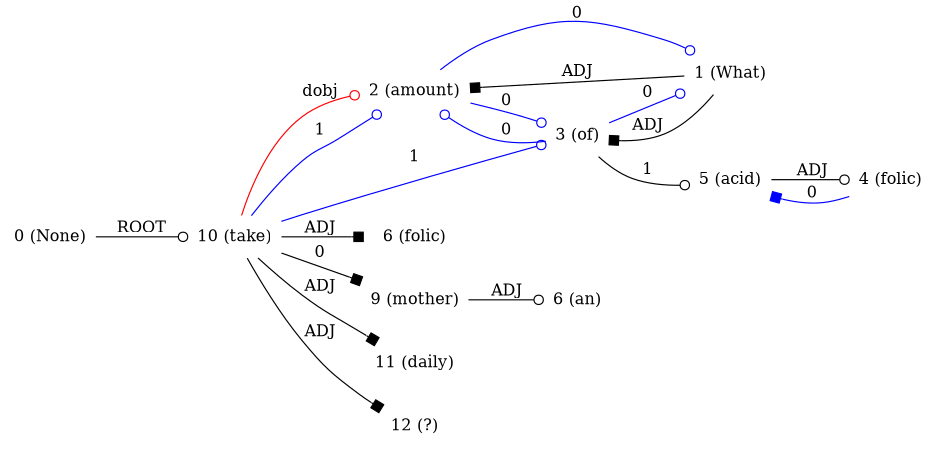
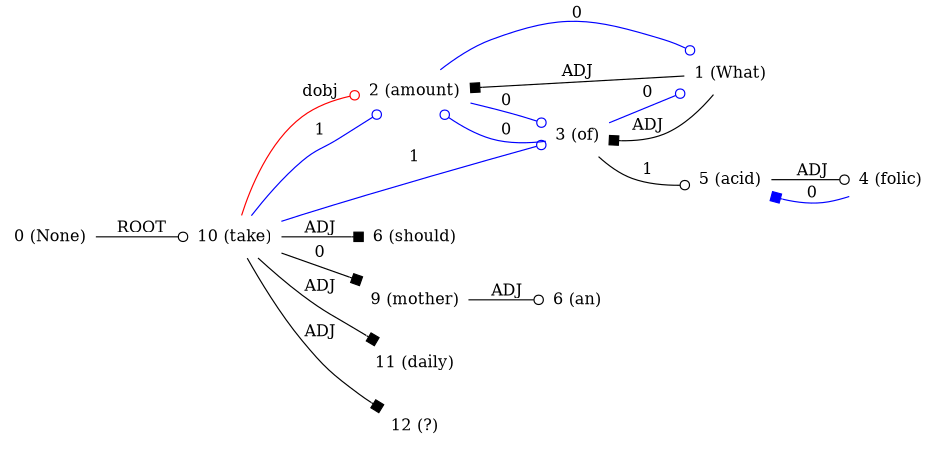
(415, 237) -> (415, 237)
